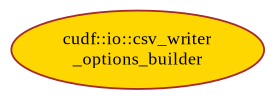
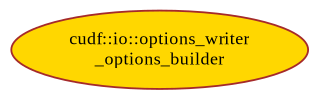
(138, 50) -> (160, 50)
